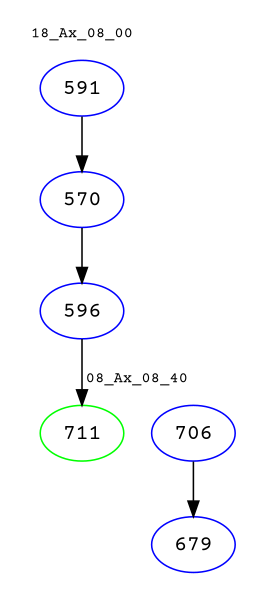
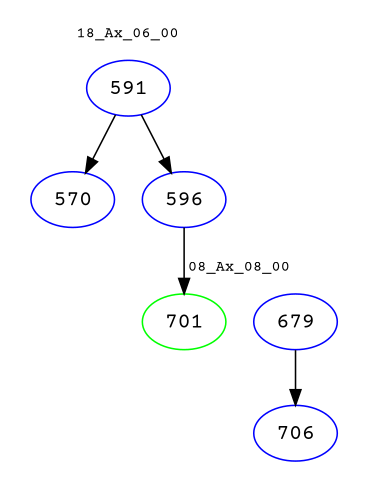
(83, 33) -> (128, 33)
(82, 248) -> (153, 137)
(138, 378) -> (240, 267)
(82, 433) -> (184, 322)
(193, 481) -> (296, 370)
